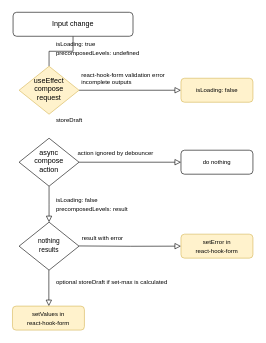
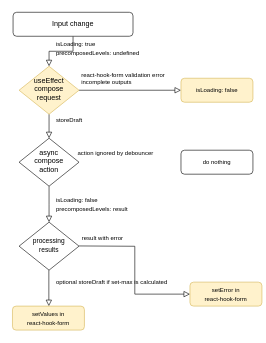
(49, 62) -> (49, 59)
none -> (49, 123)
(126, 162) -> none
(49, 245) -> (49, 245)
(217, 246) -> (226, 294)
